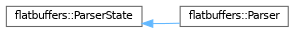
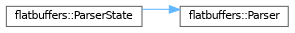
(166, 24) -> (156, 9)
